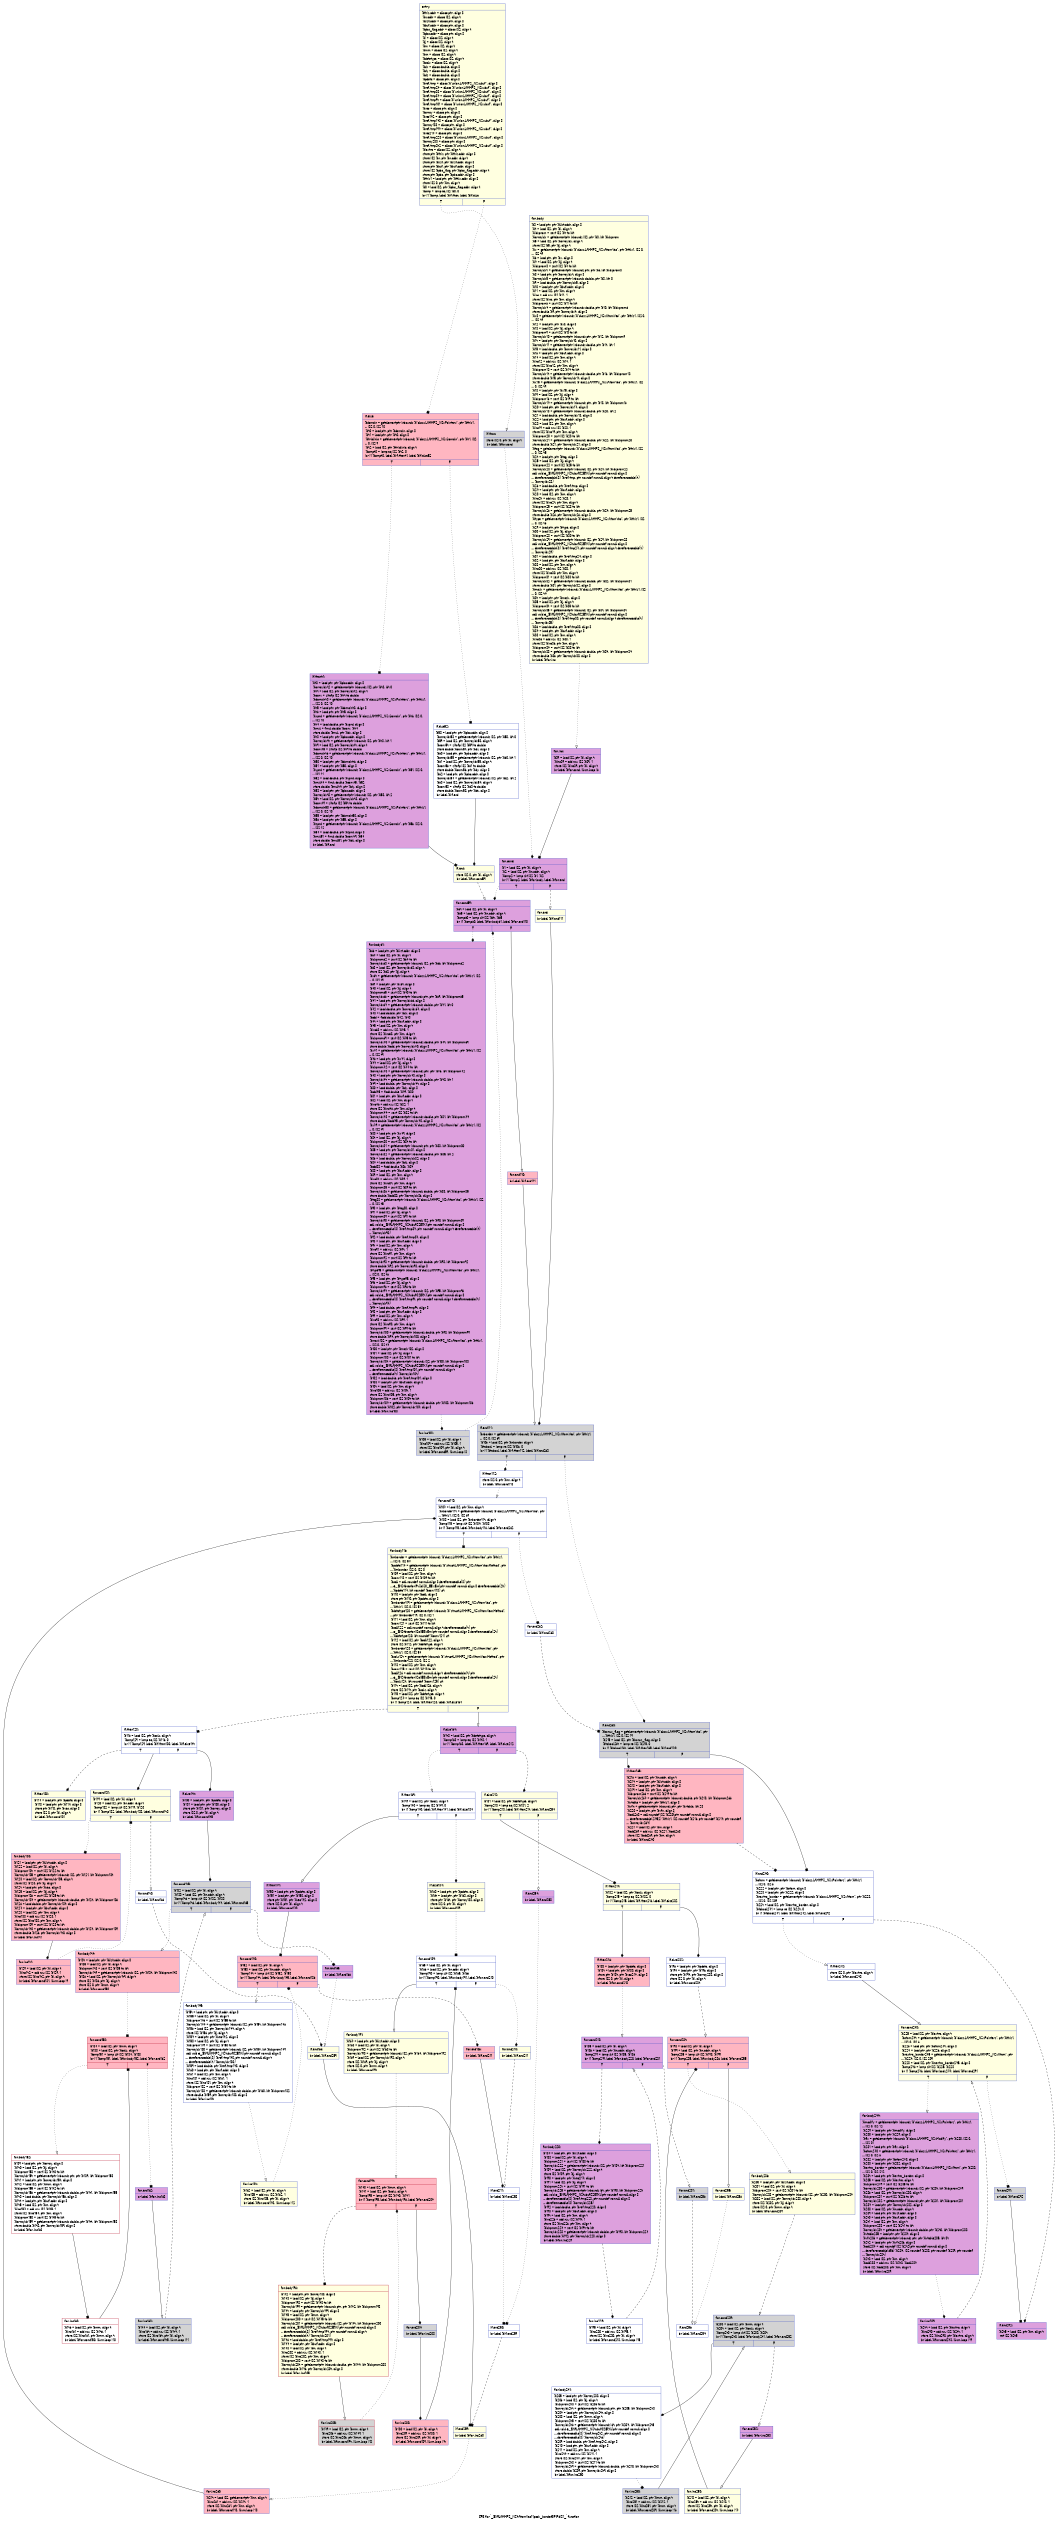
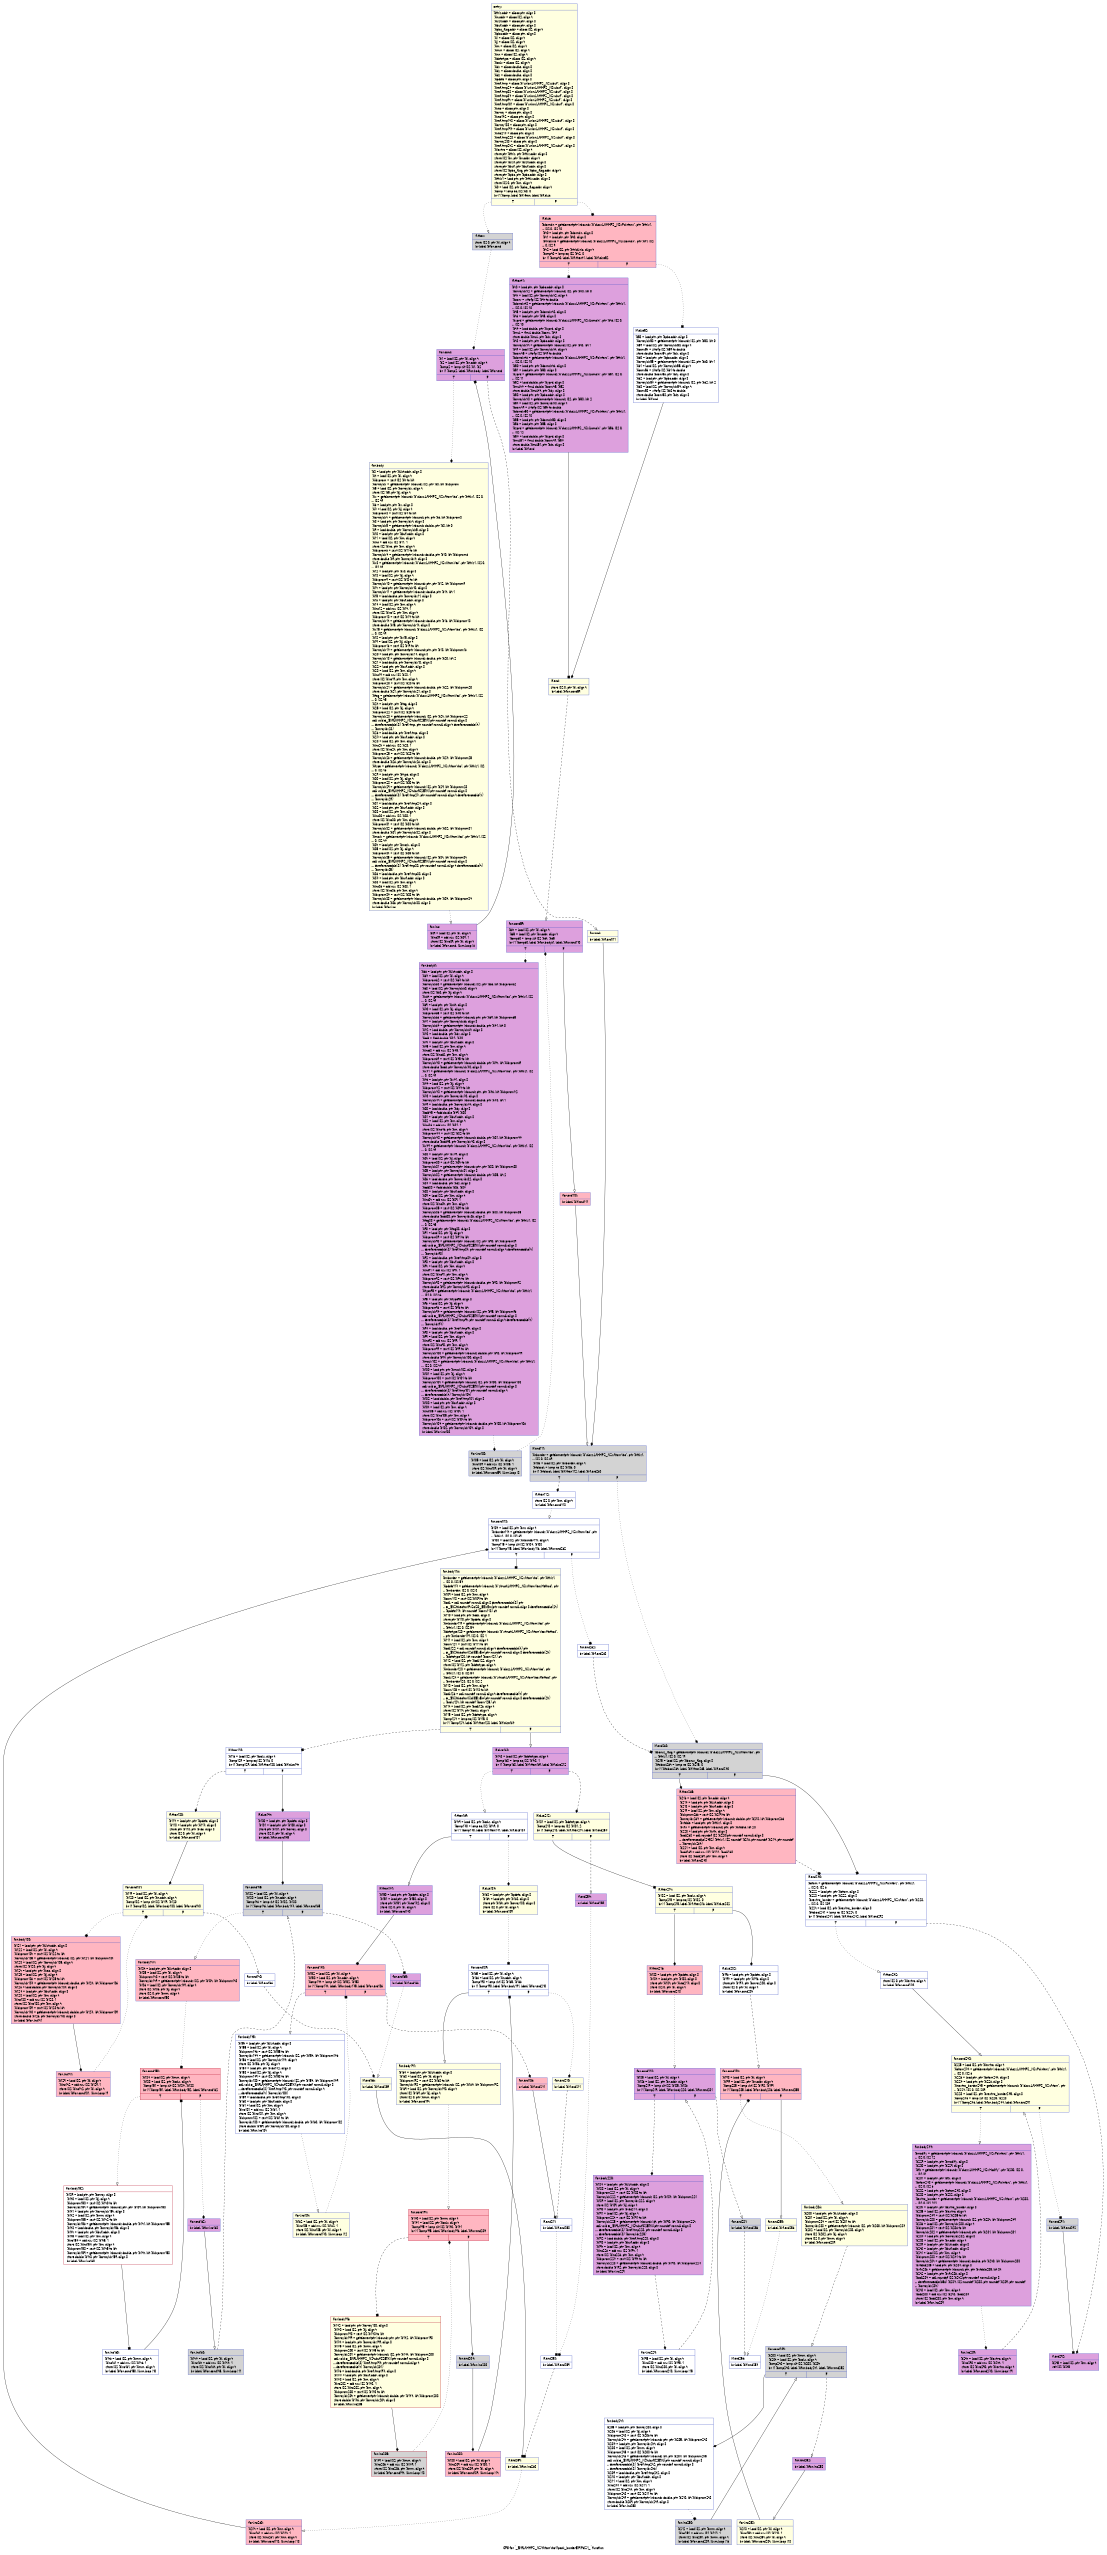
(496, 891) -> (453, 420)
(146, 1770) -> (179, 1861)
(149, 2127) -> (201, 2158)
(90, 2331) -> (130, 2362)
(342, 2397) -> (394, 2428)
(237, 2498) -> (271, 2529)
(713, 2510) -> (765, 2542)
